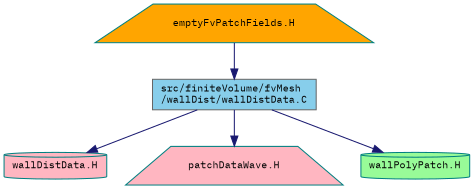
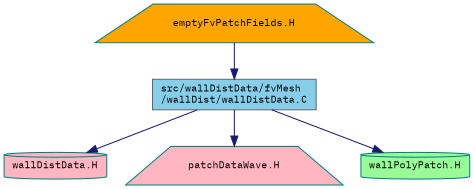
(234, 95) -> (234, 95)
